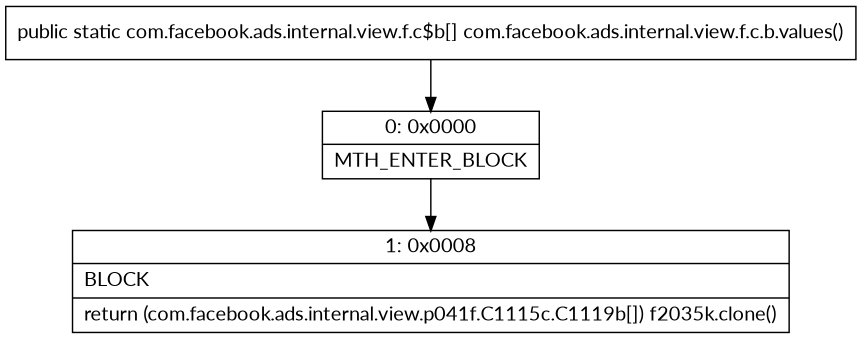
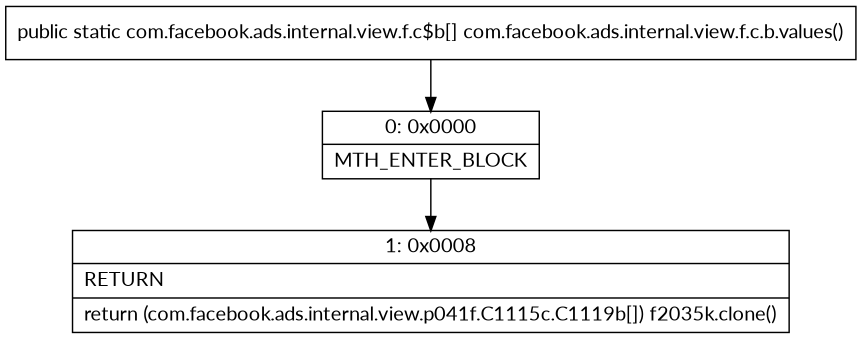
(117, 280) -> (124, 280)
